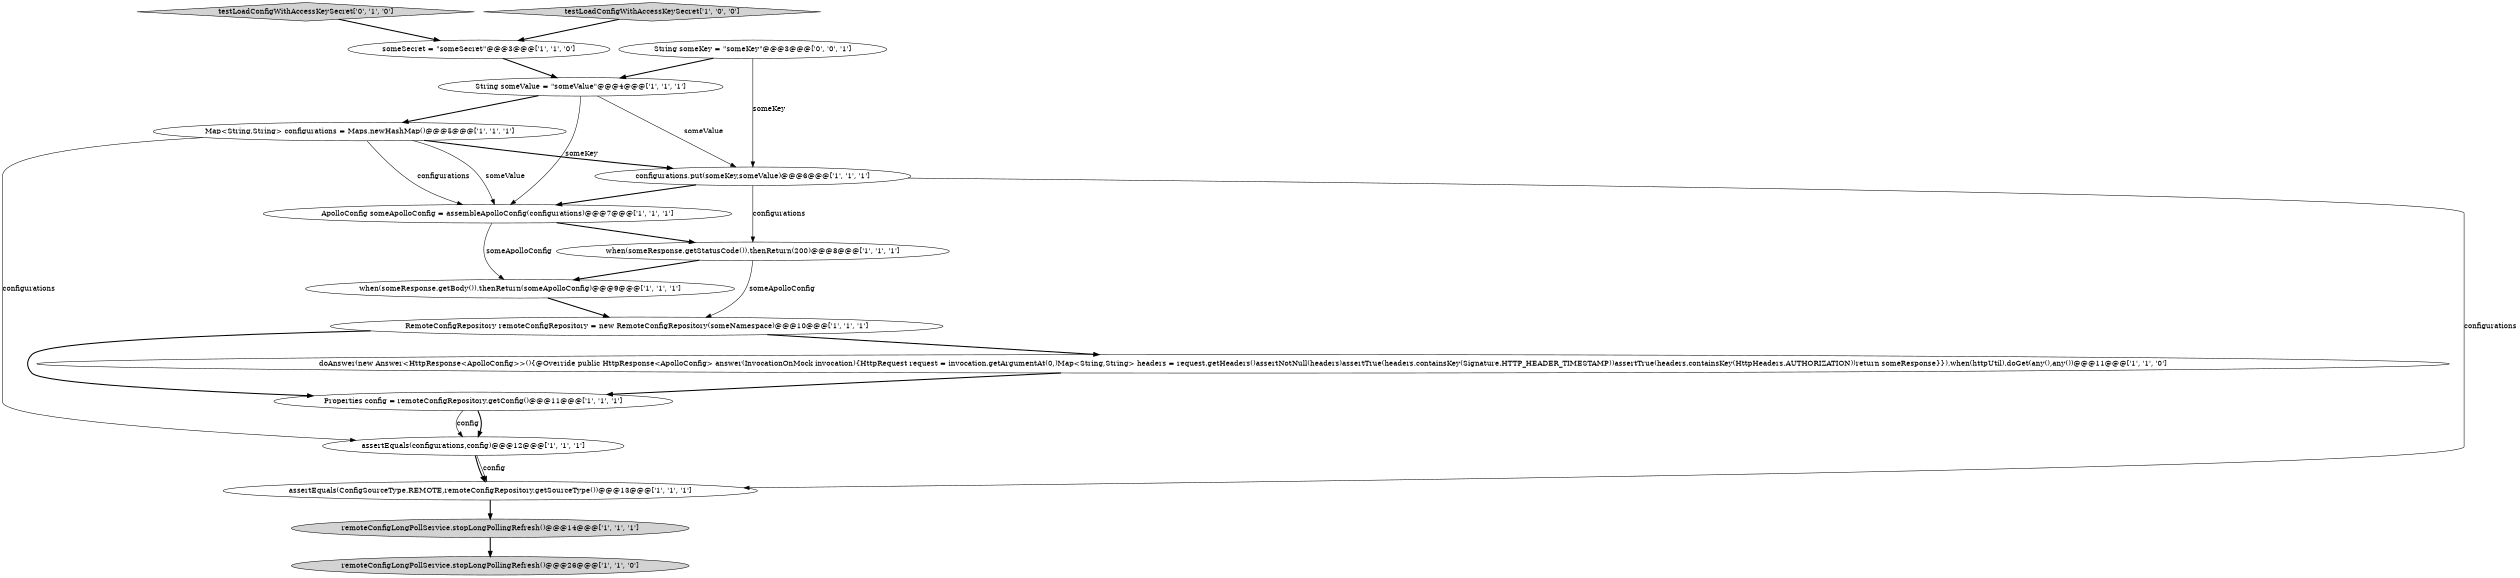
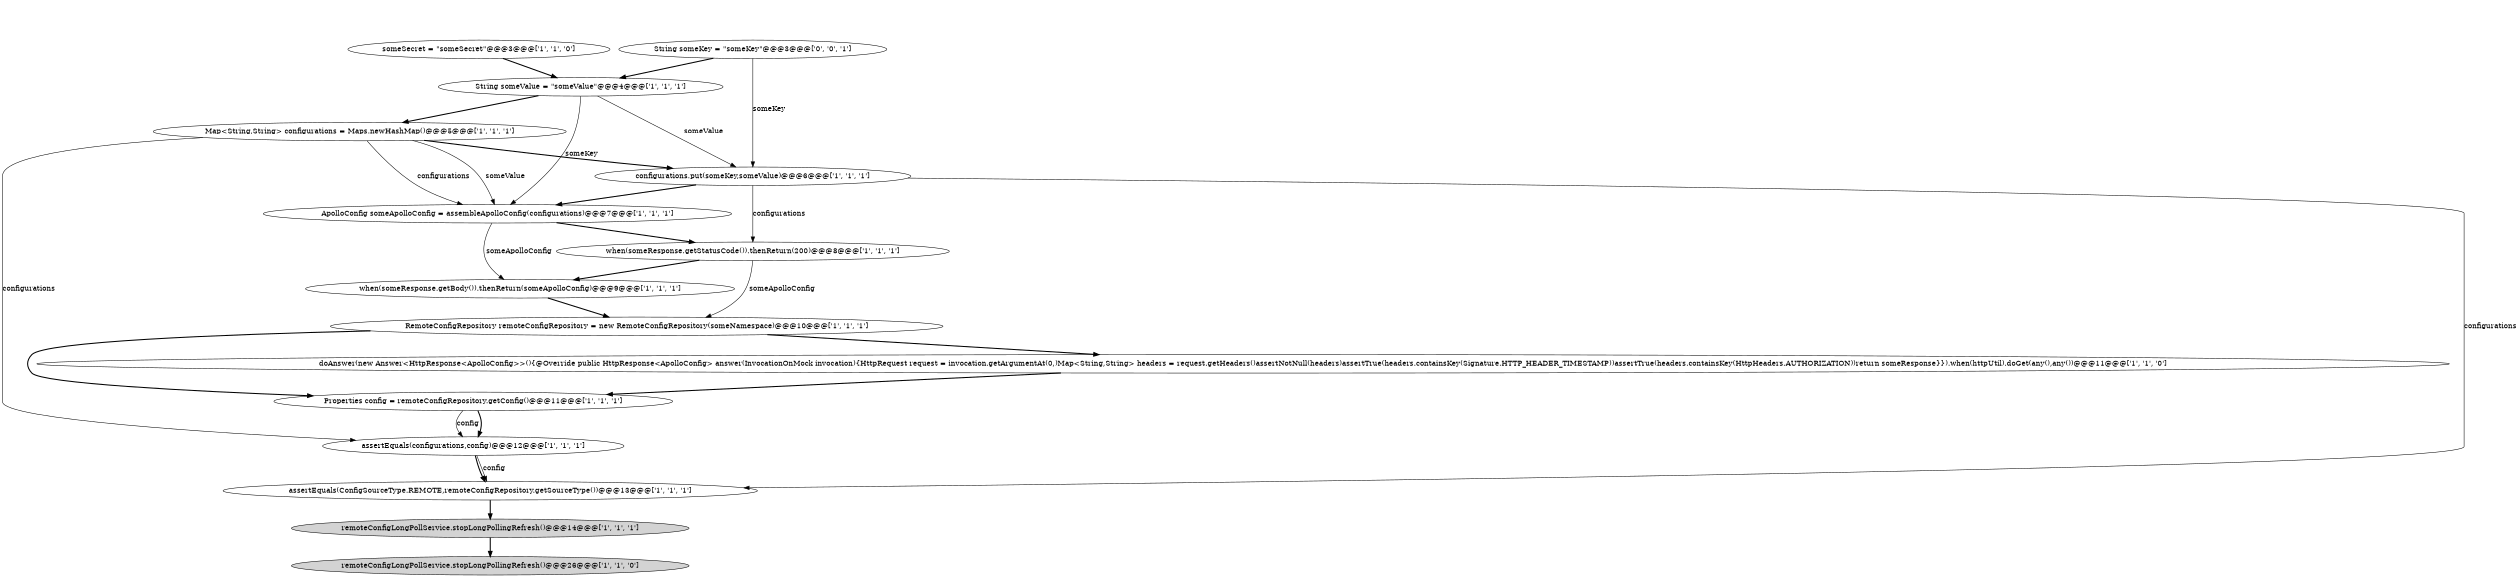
(306, 12) -> none
(652, 12) -> none
